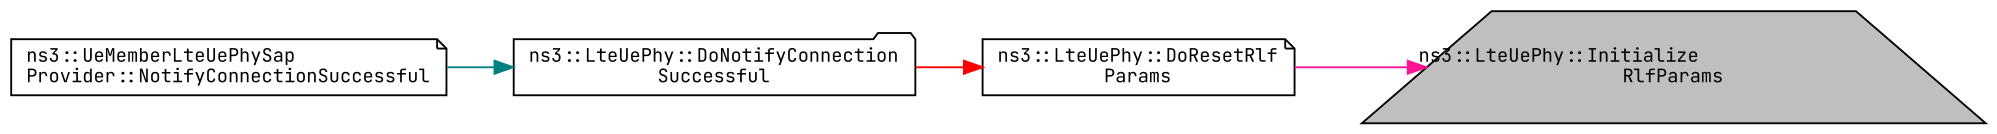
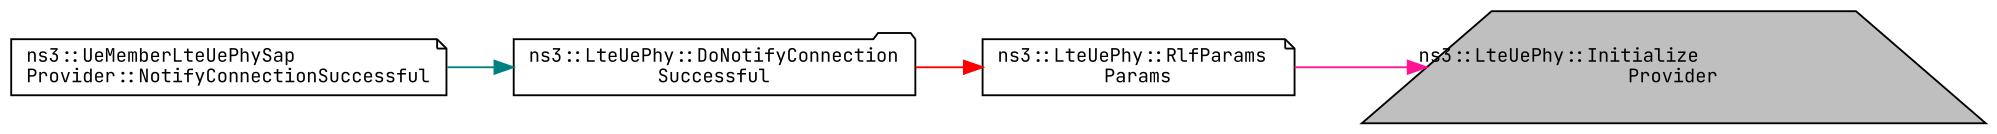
(1139, 67) -> (1139, 67)
(1674, 67) -> (1674, 67)
